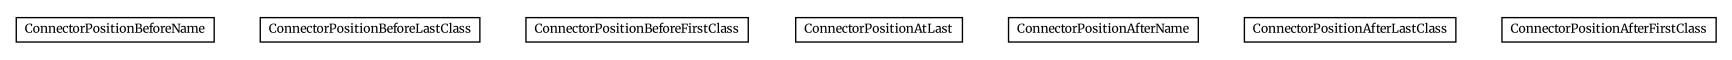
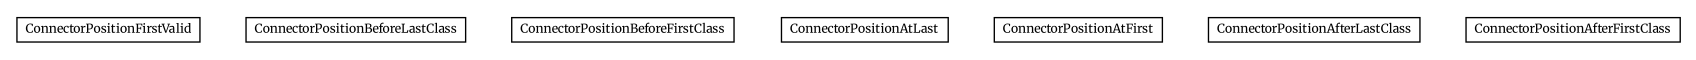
none -> (108, 30)
(115, 30) -> none
none -> (1078, 30)
(1103, 30) -> none
